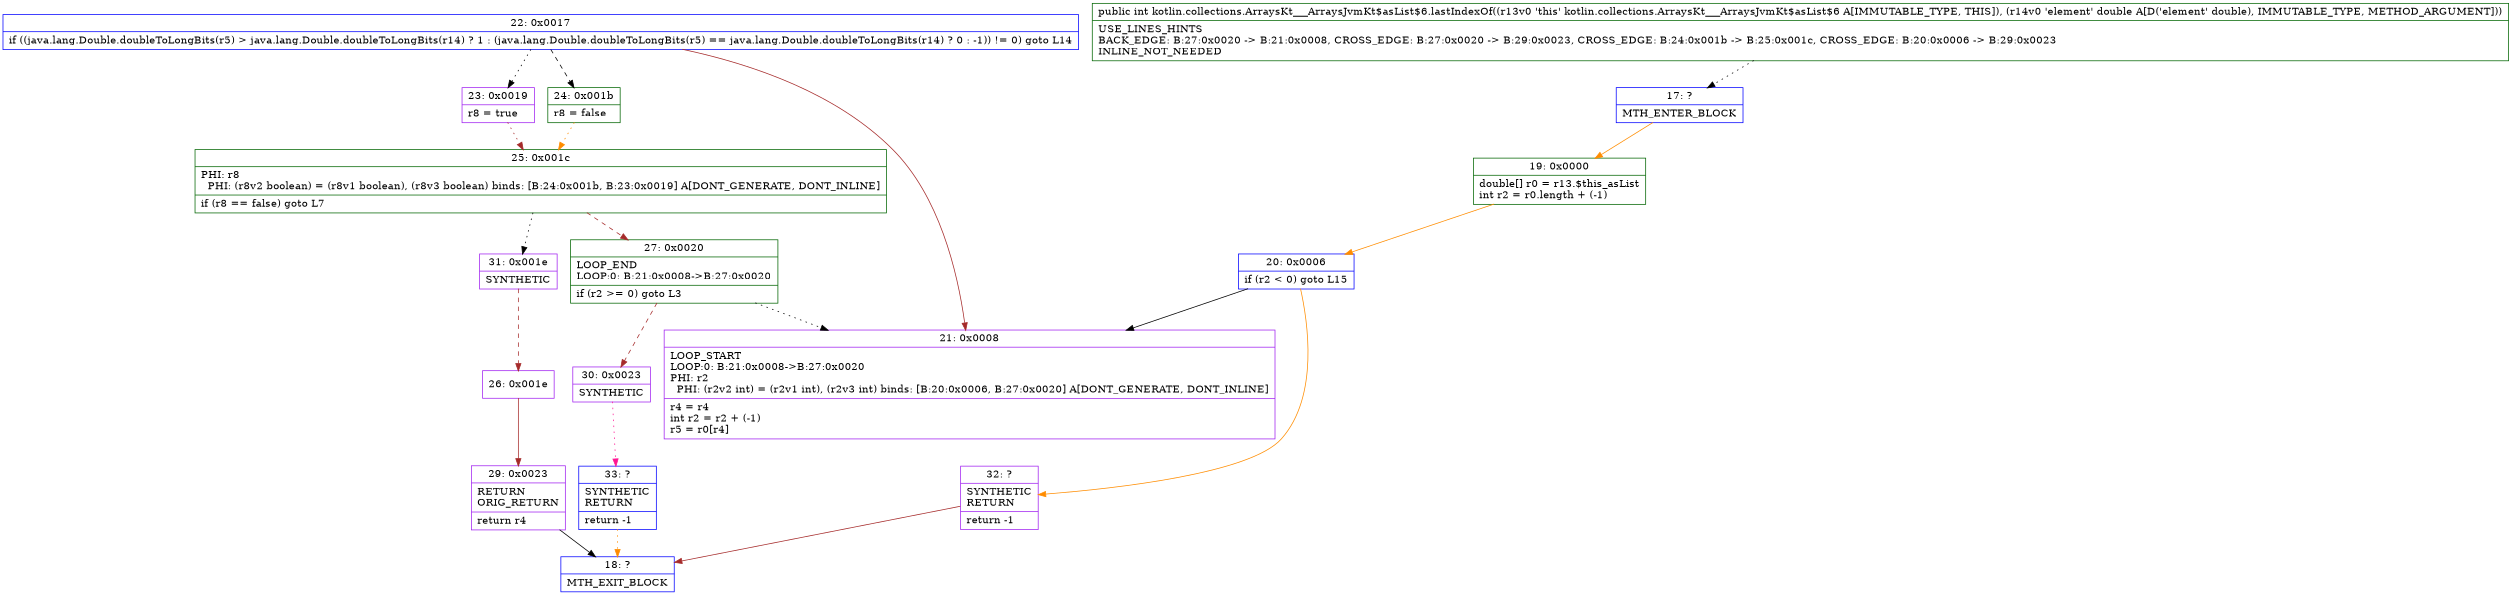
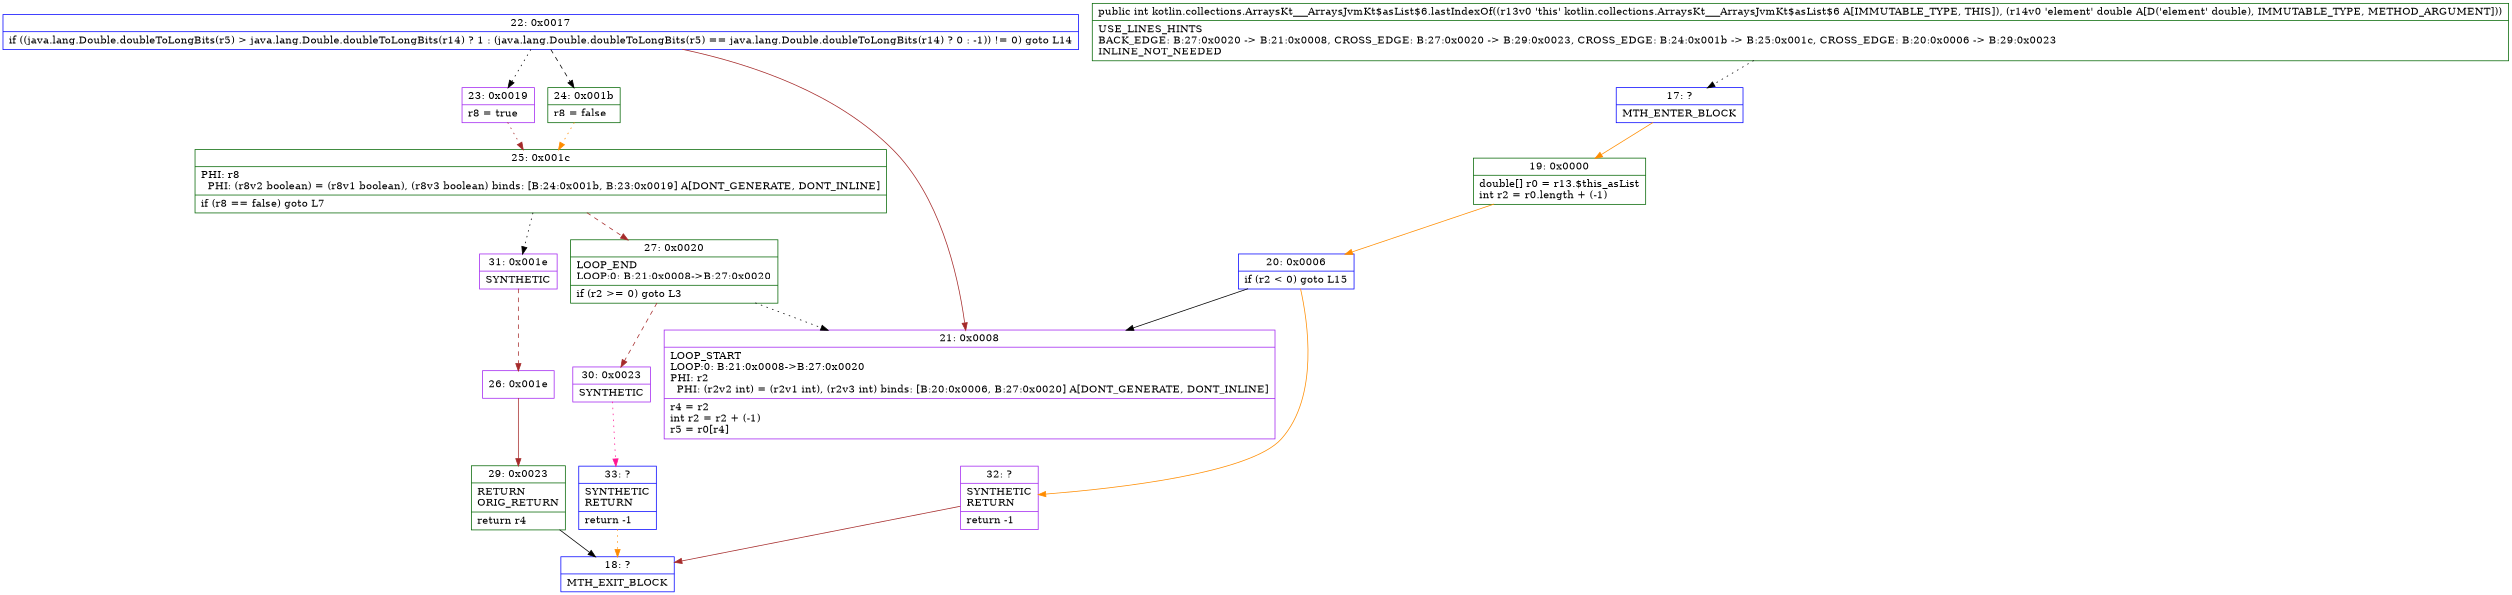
(690, 407) -> (690, 407)
(518, 498) -> (518, 498)
